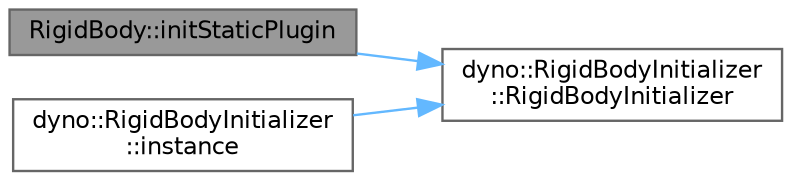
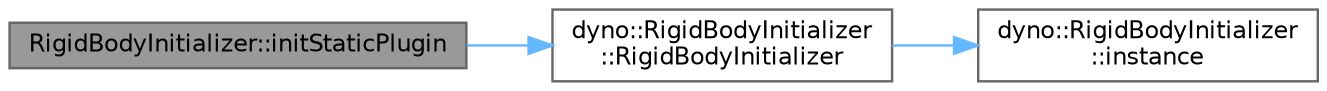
(183, 32) -> (238, 45)
(385, 111) -> (923, 45)
